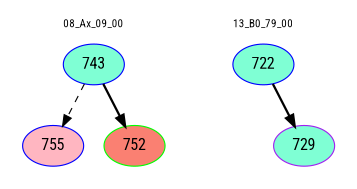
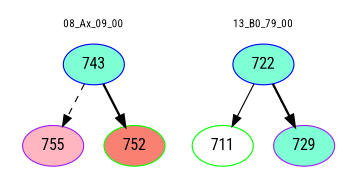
(53, 146) -> (53, 146)
none -> (223, 146)
